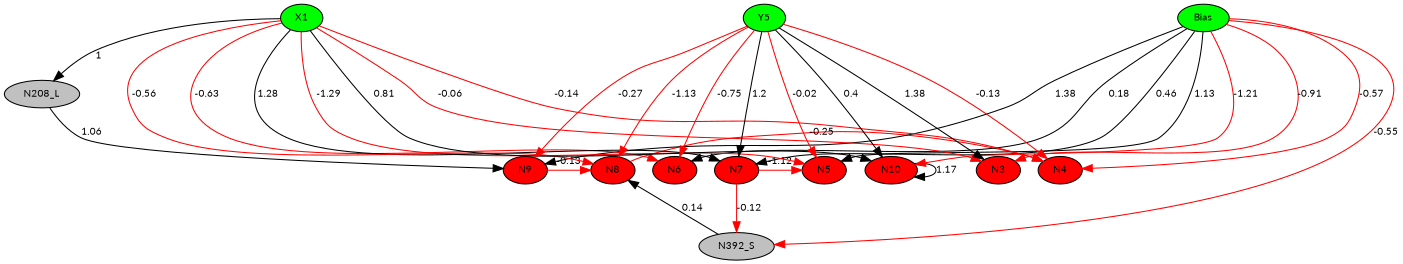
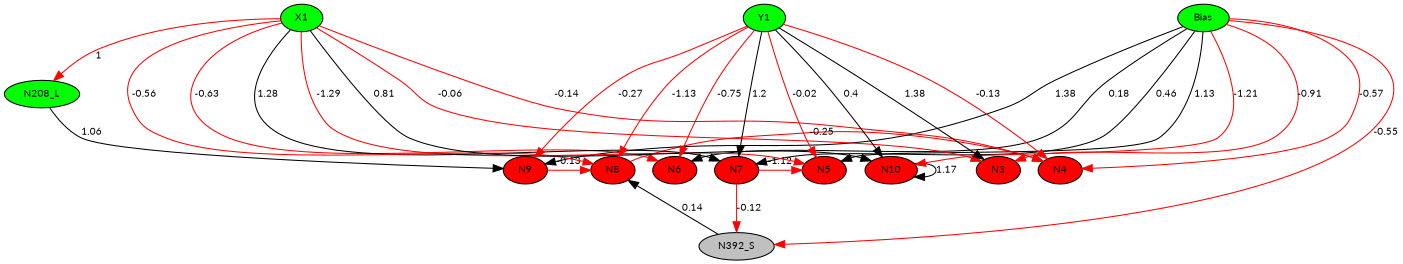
(764, 18) -> (764, 18)
(166, 29) -> (166, 29)
(42, 94) -> (42, 94)
